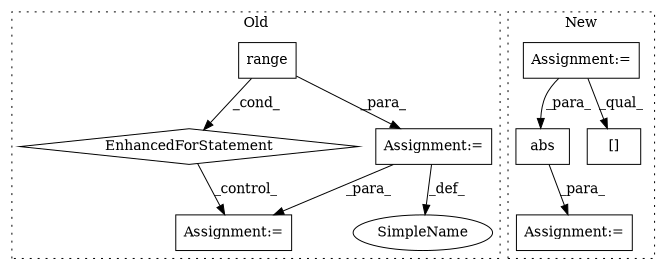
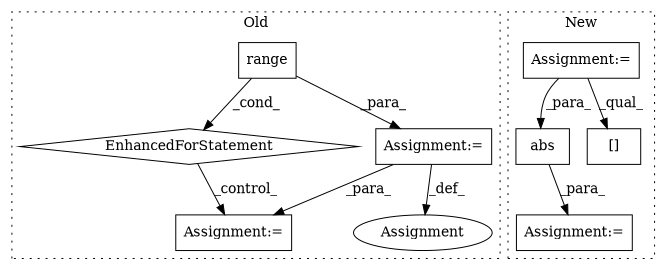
(423, 233) -> (423, 233)
